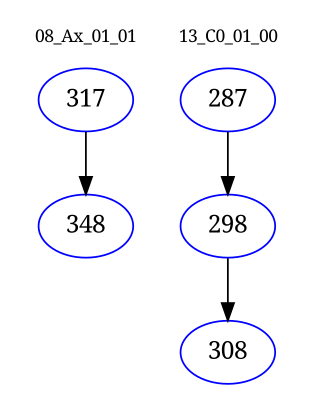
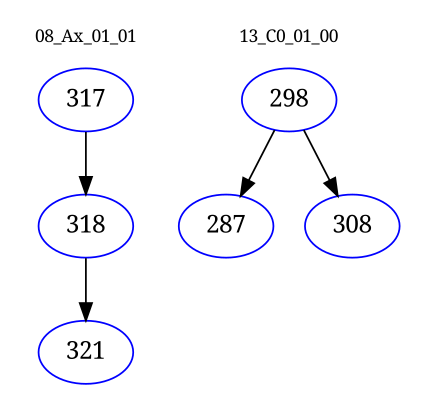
(228, 154) -> (262, 155)
(86, 226) -> (86, 226)
none -> (86, 352)
